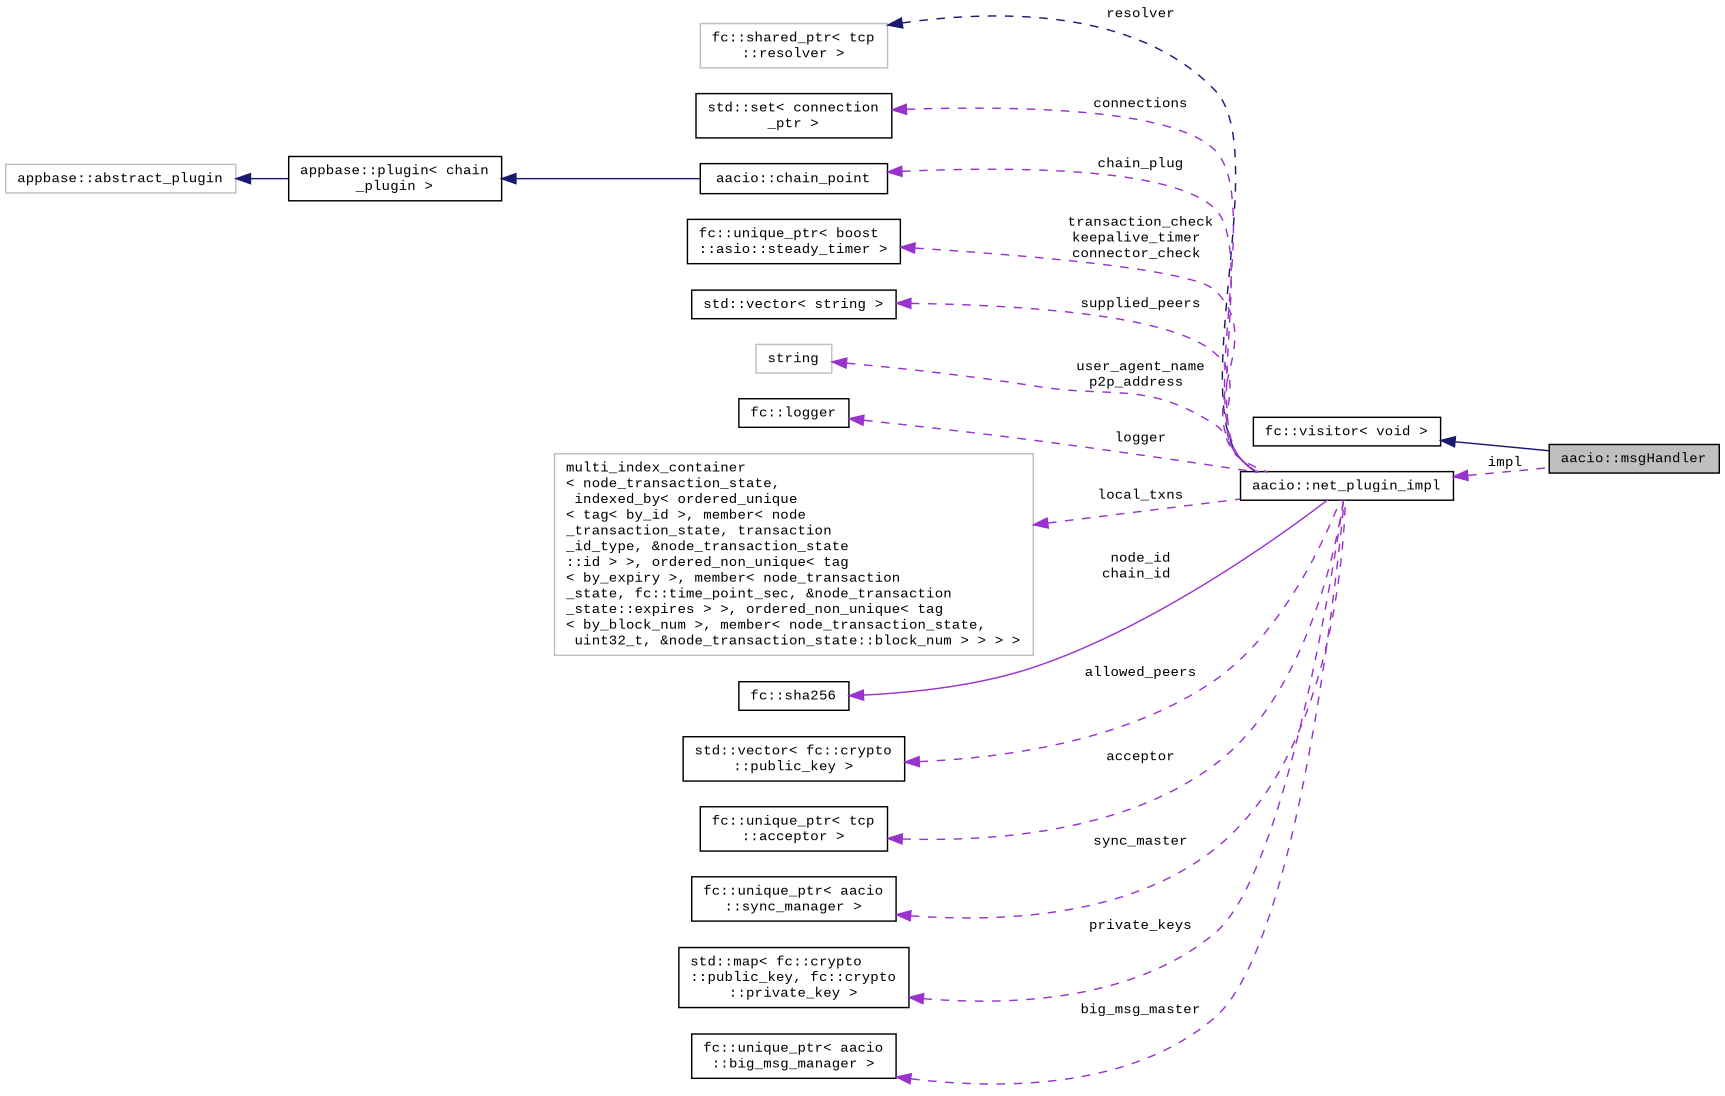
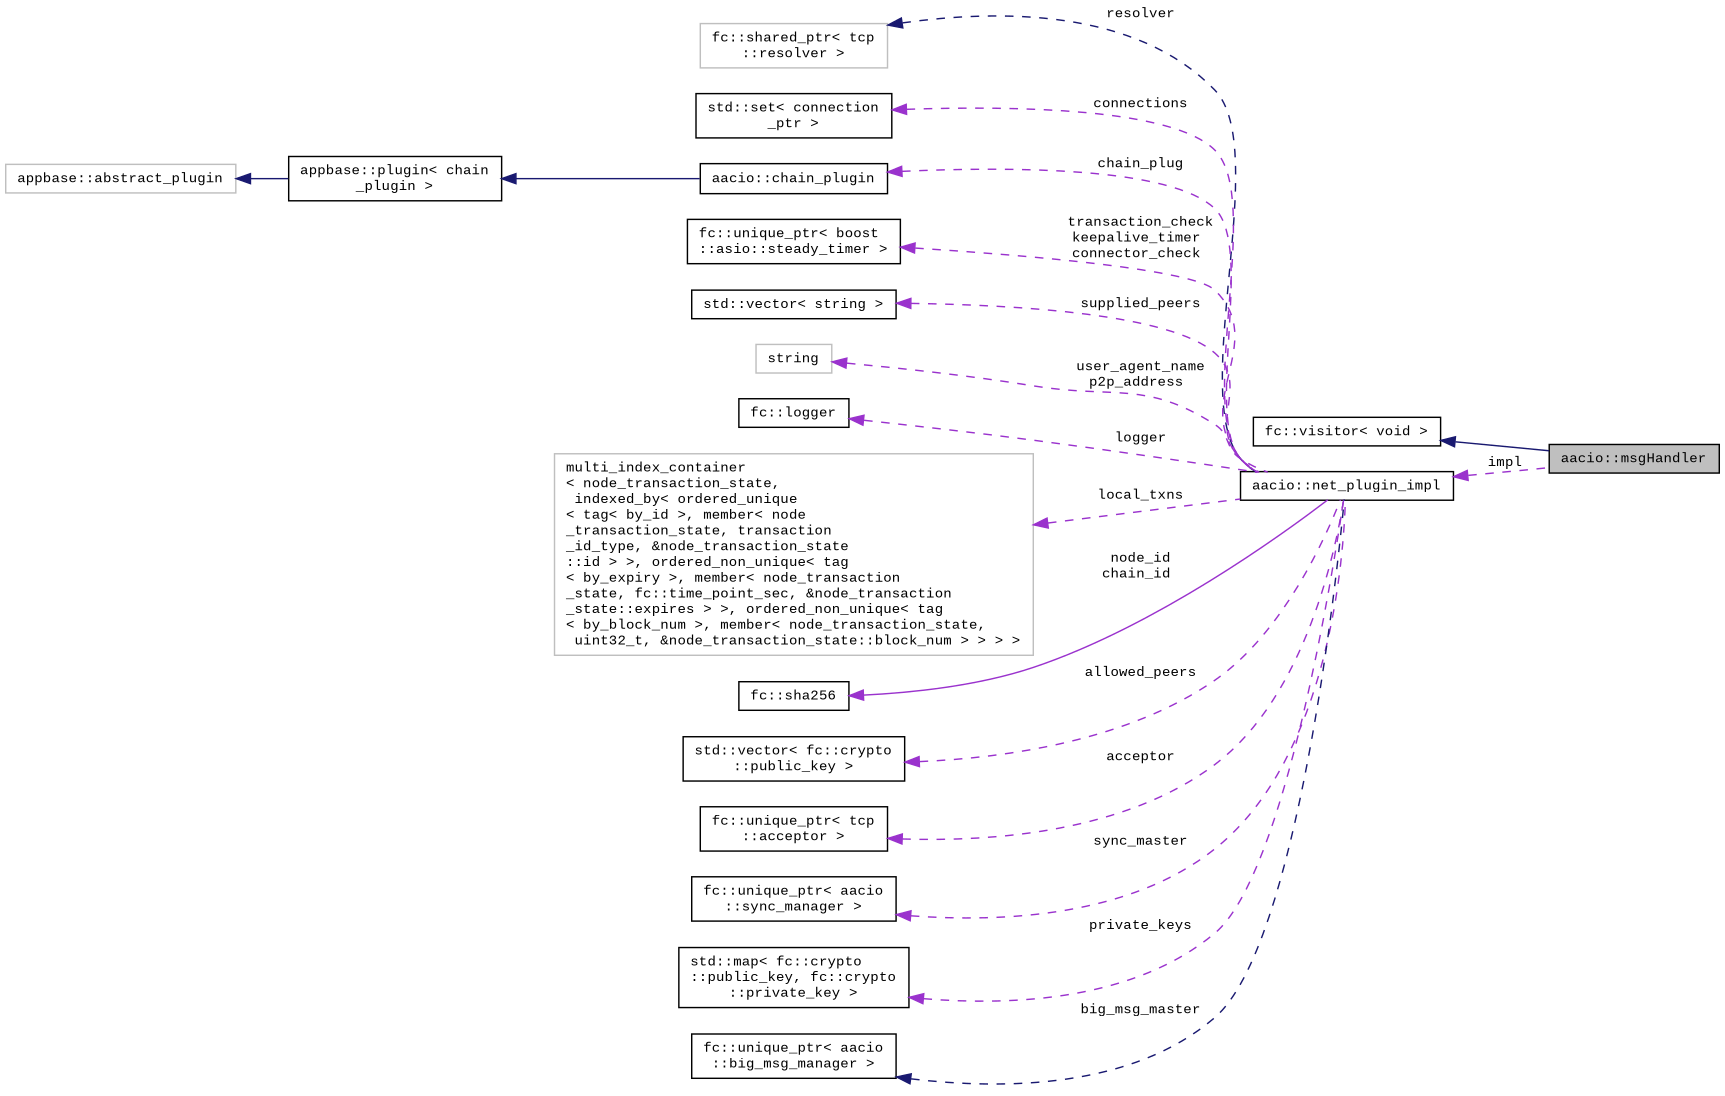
(794, 179) -> (794, 179)
(1267, 921) -> (1267, 921)
